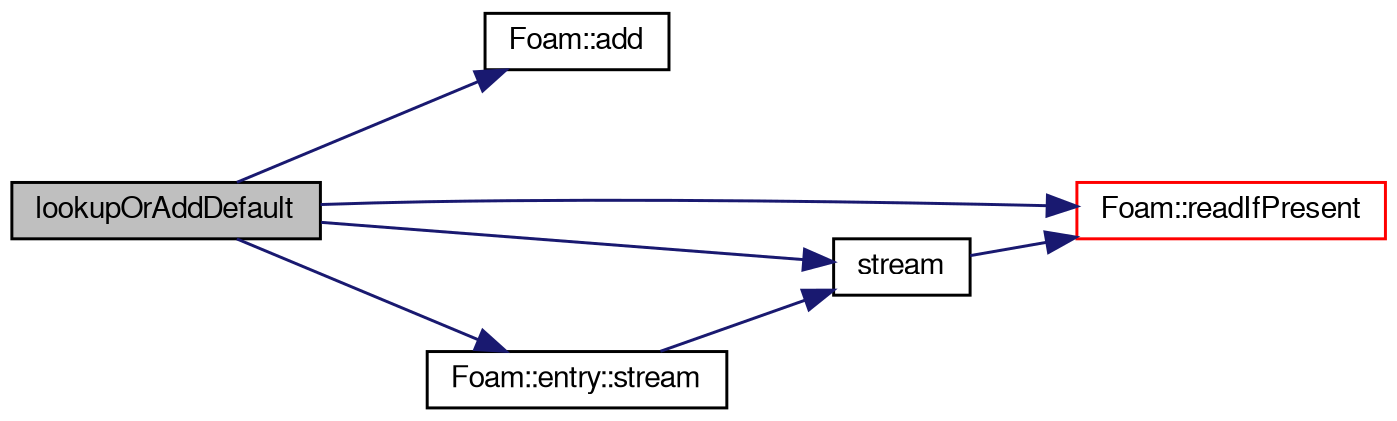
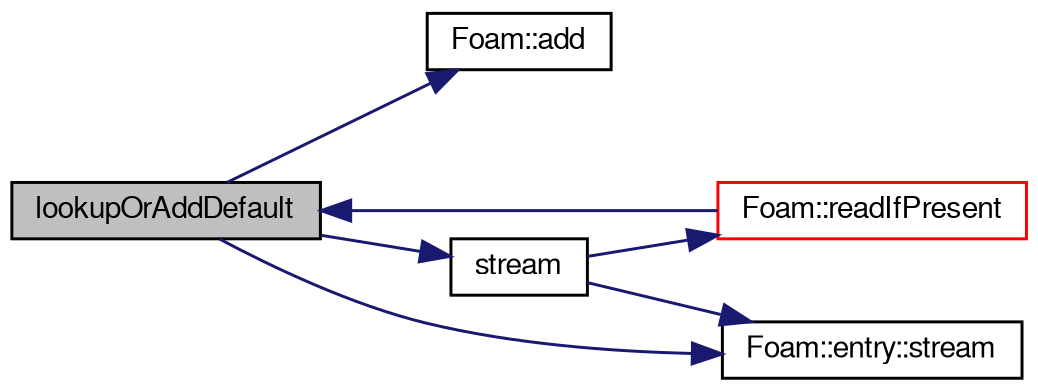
(684, 200) -> (534, 211)
(733, 326) -> (654, 299)
